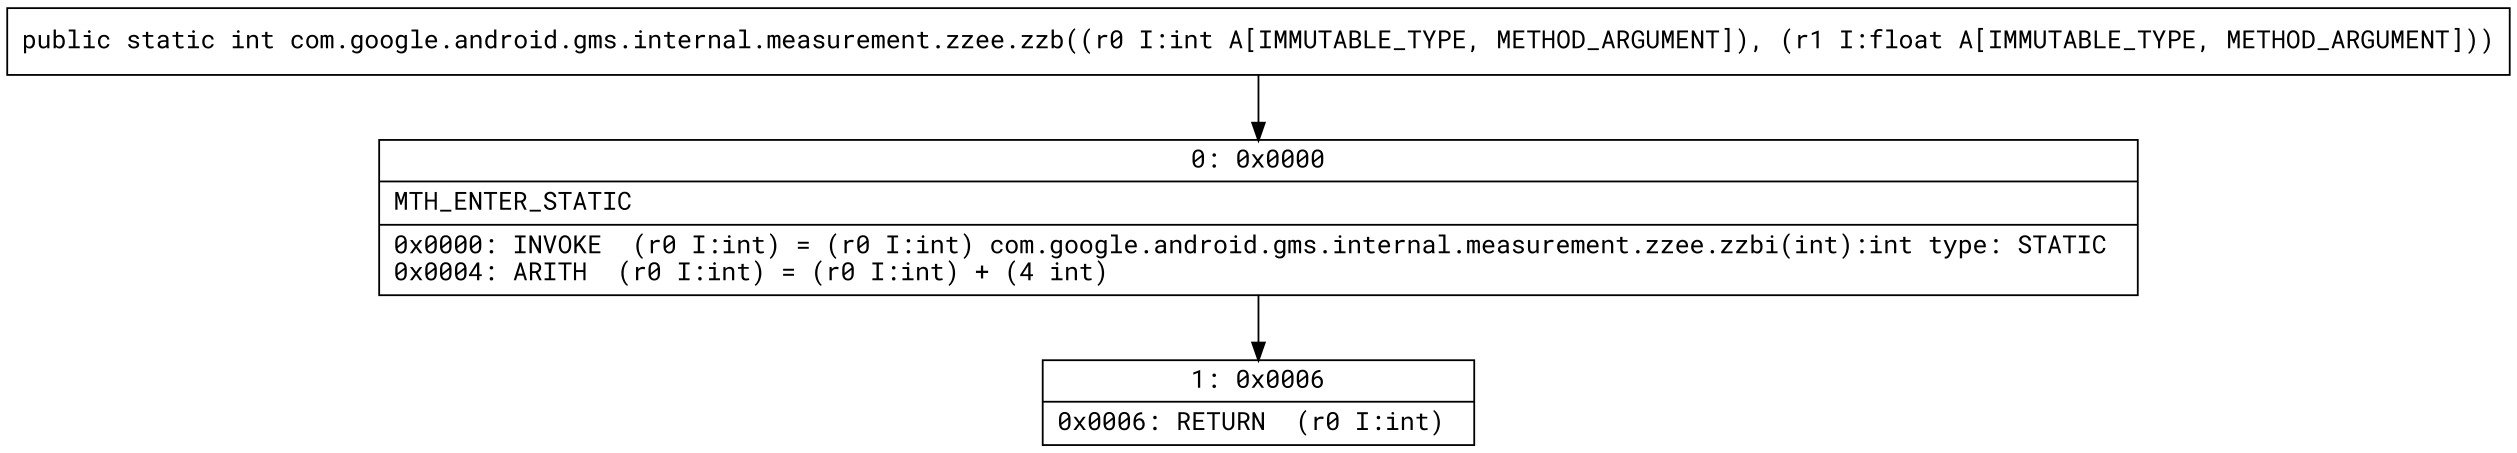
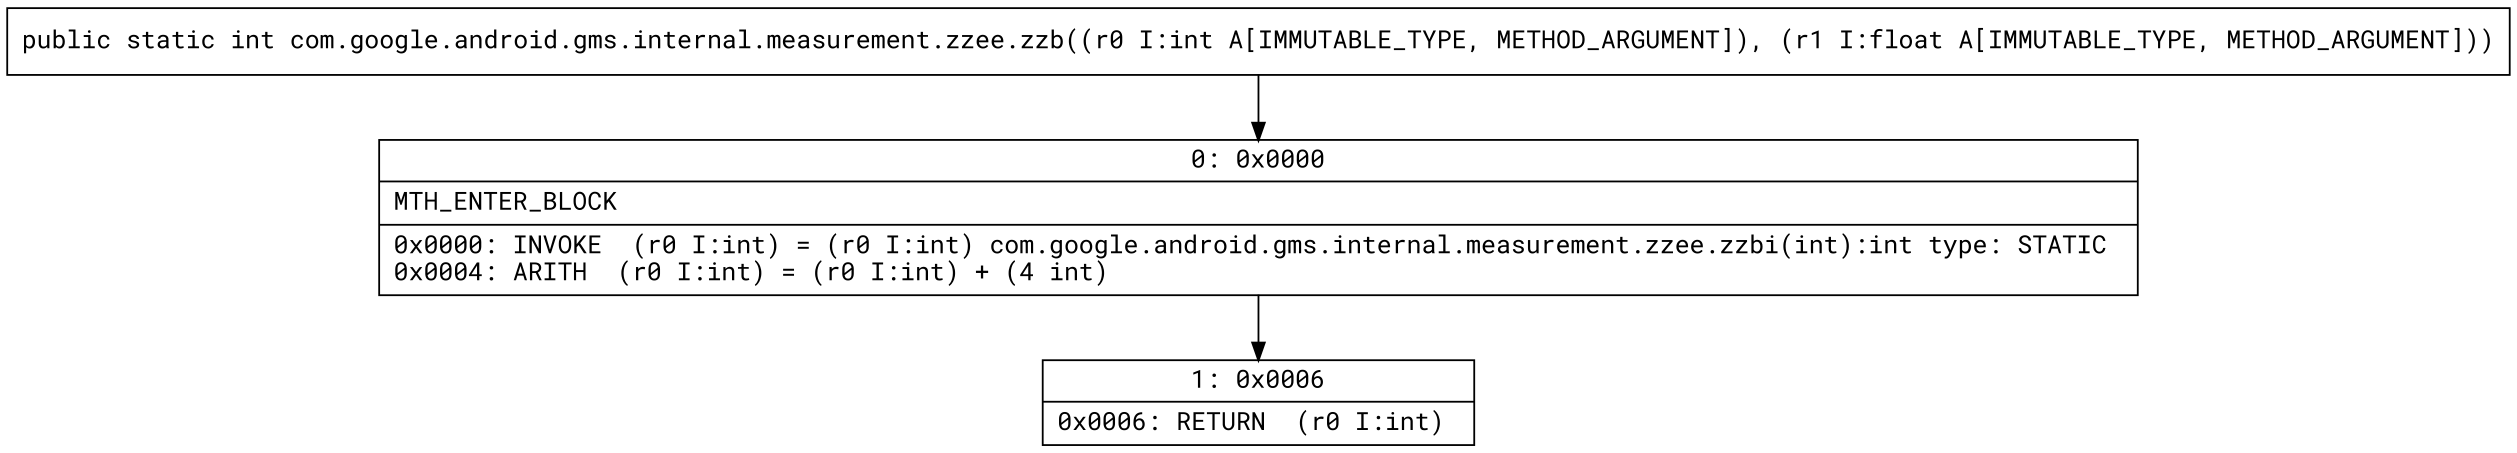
(514, 202) -> (506, 202)
